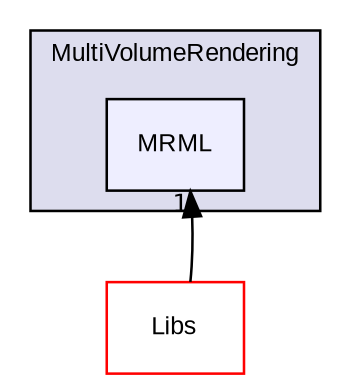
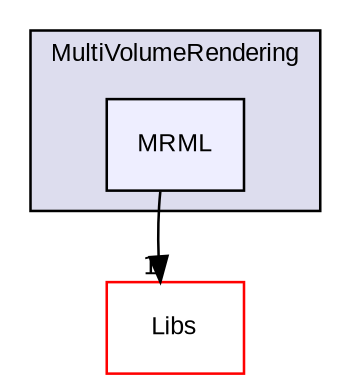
(192, 249) -> (158, 227)
